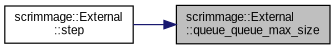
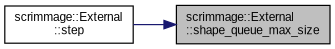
(253, 25) -> (253, 25)
